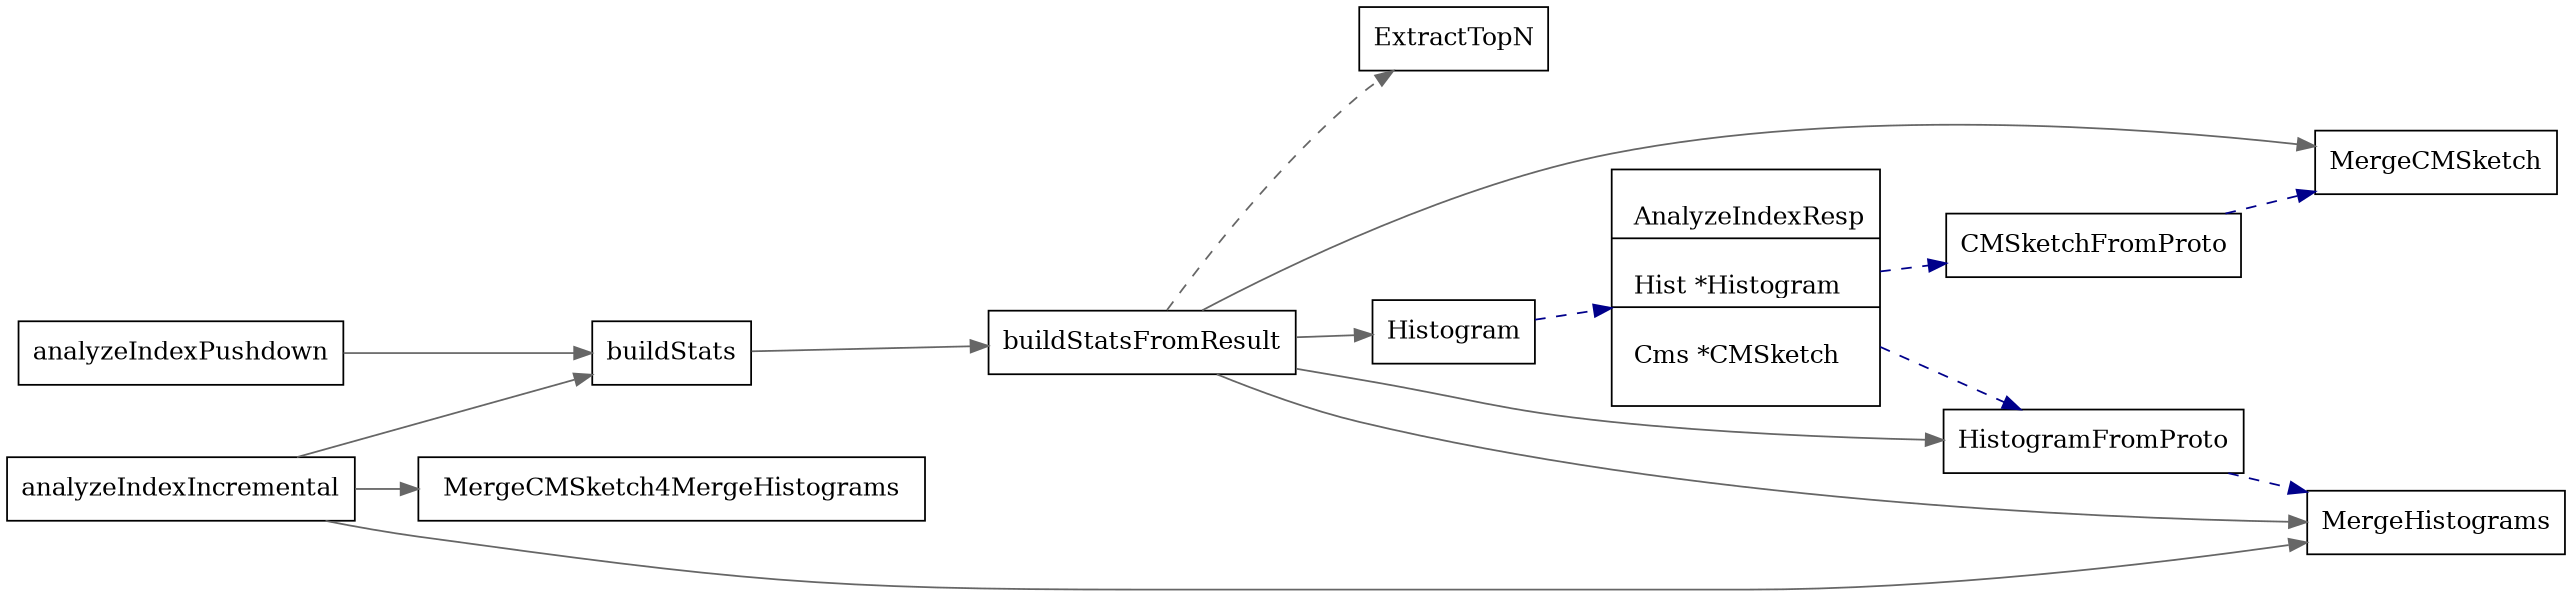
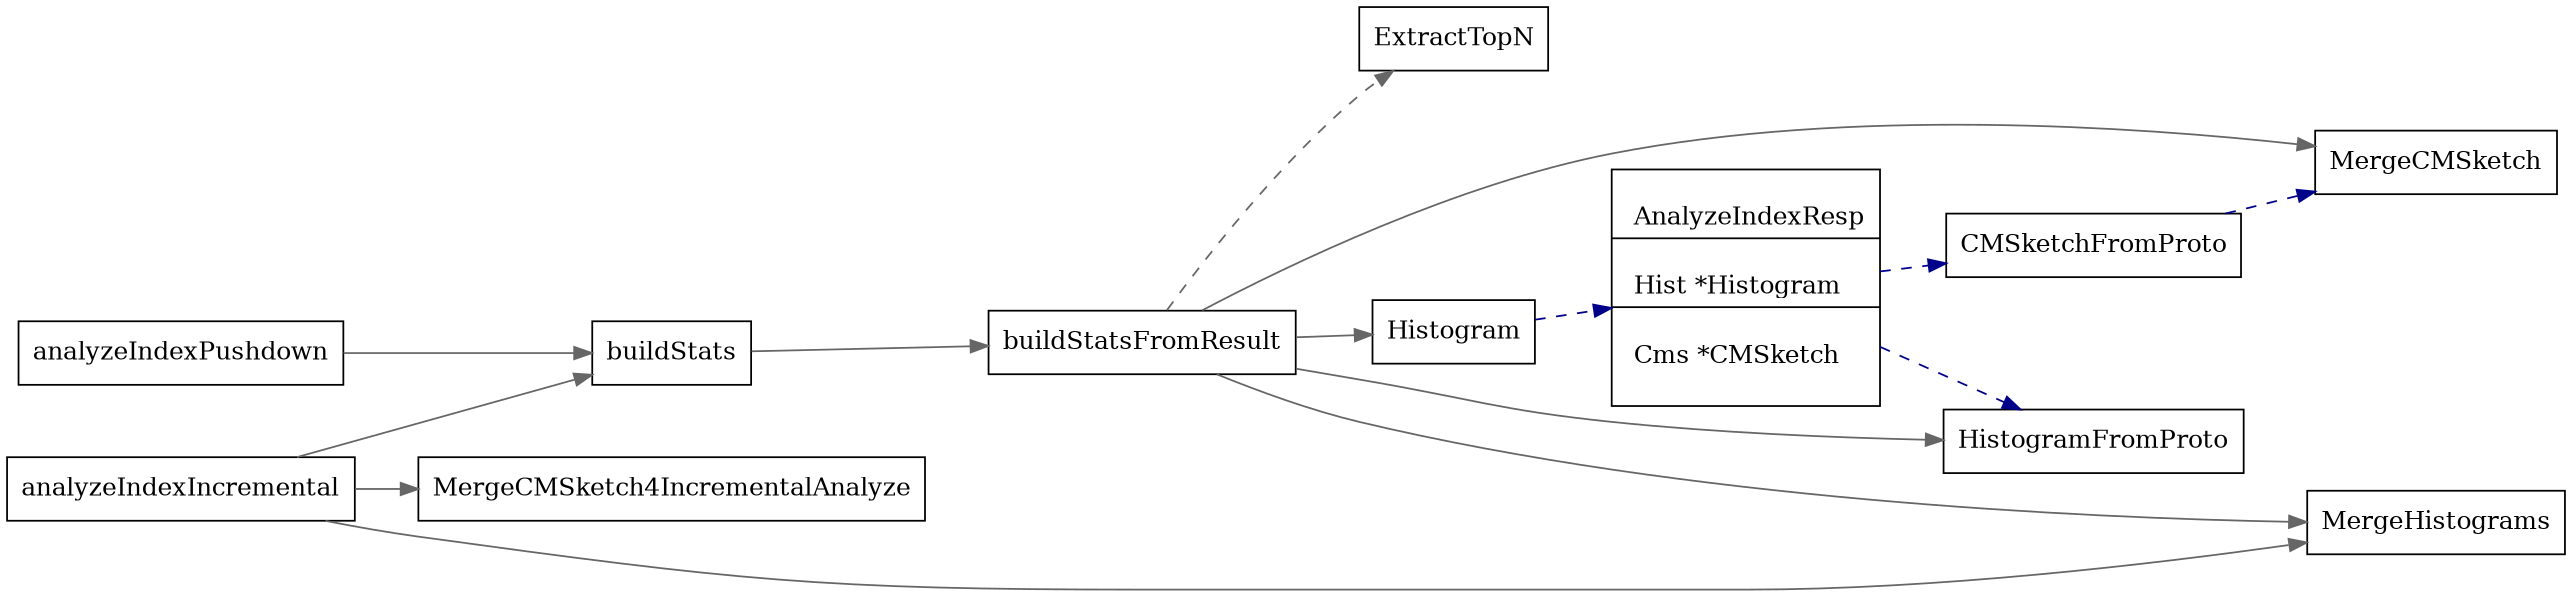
(2259, 480) -> none
(672, 489) -> (672, 489)
